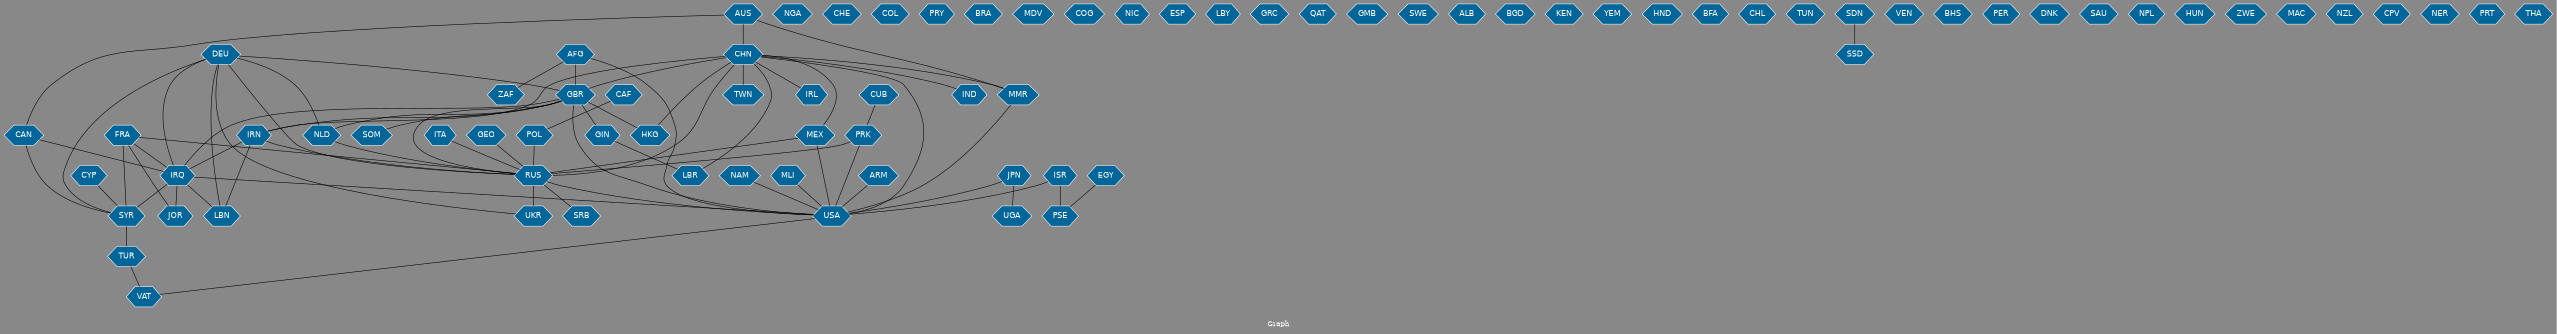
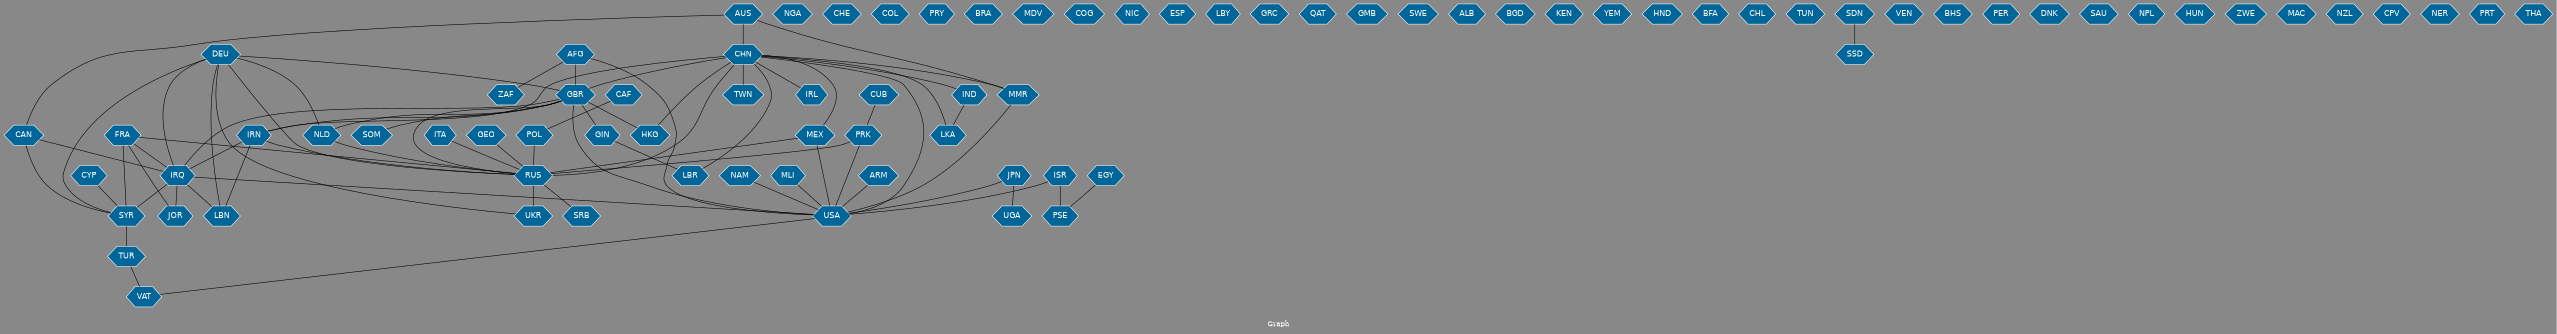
none -> (948, 135)
(646, 201) -> none
